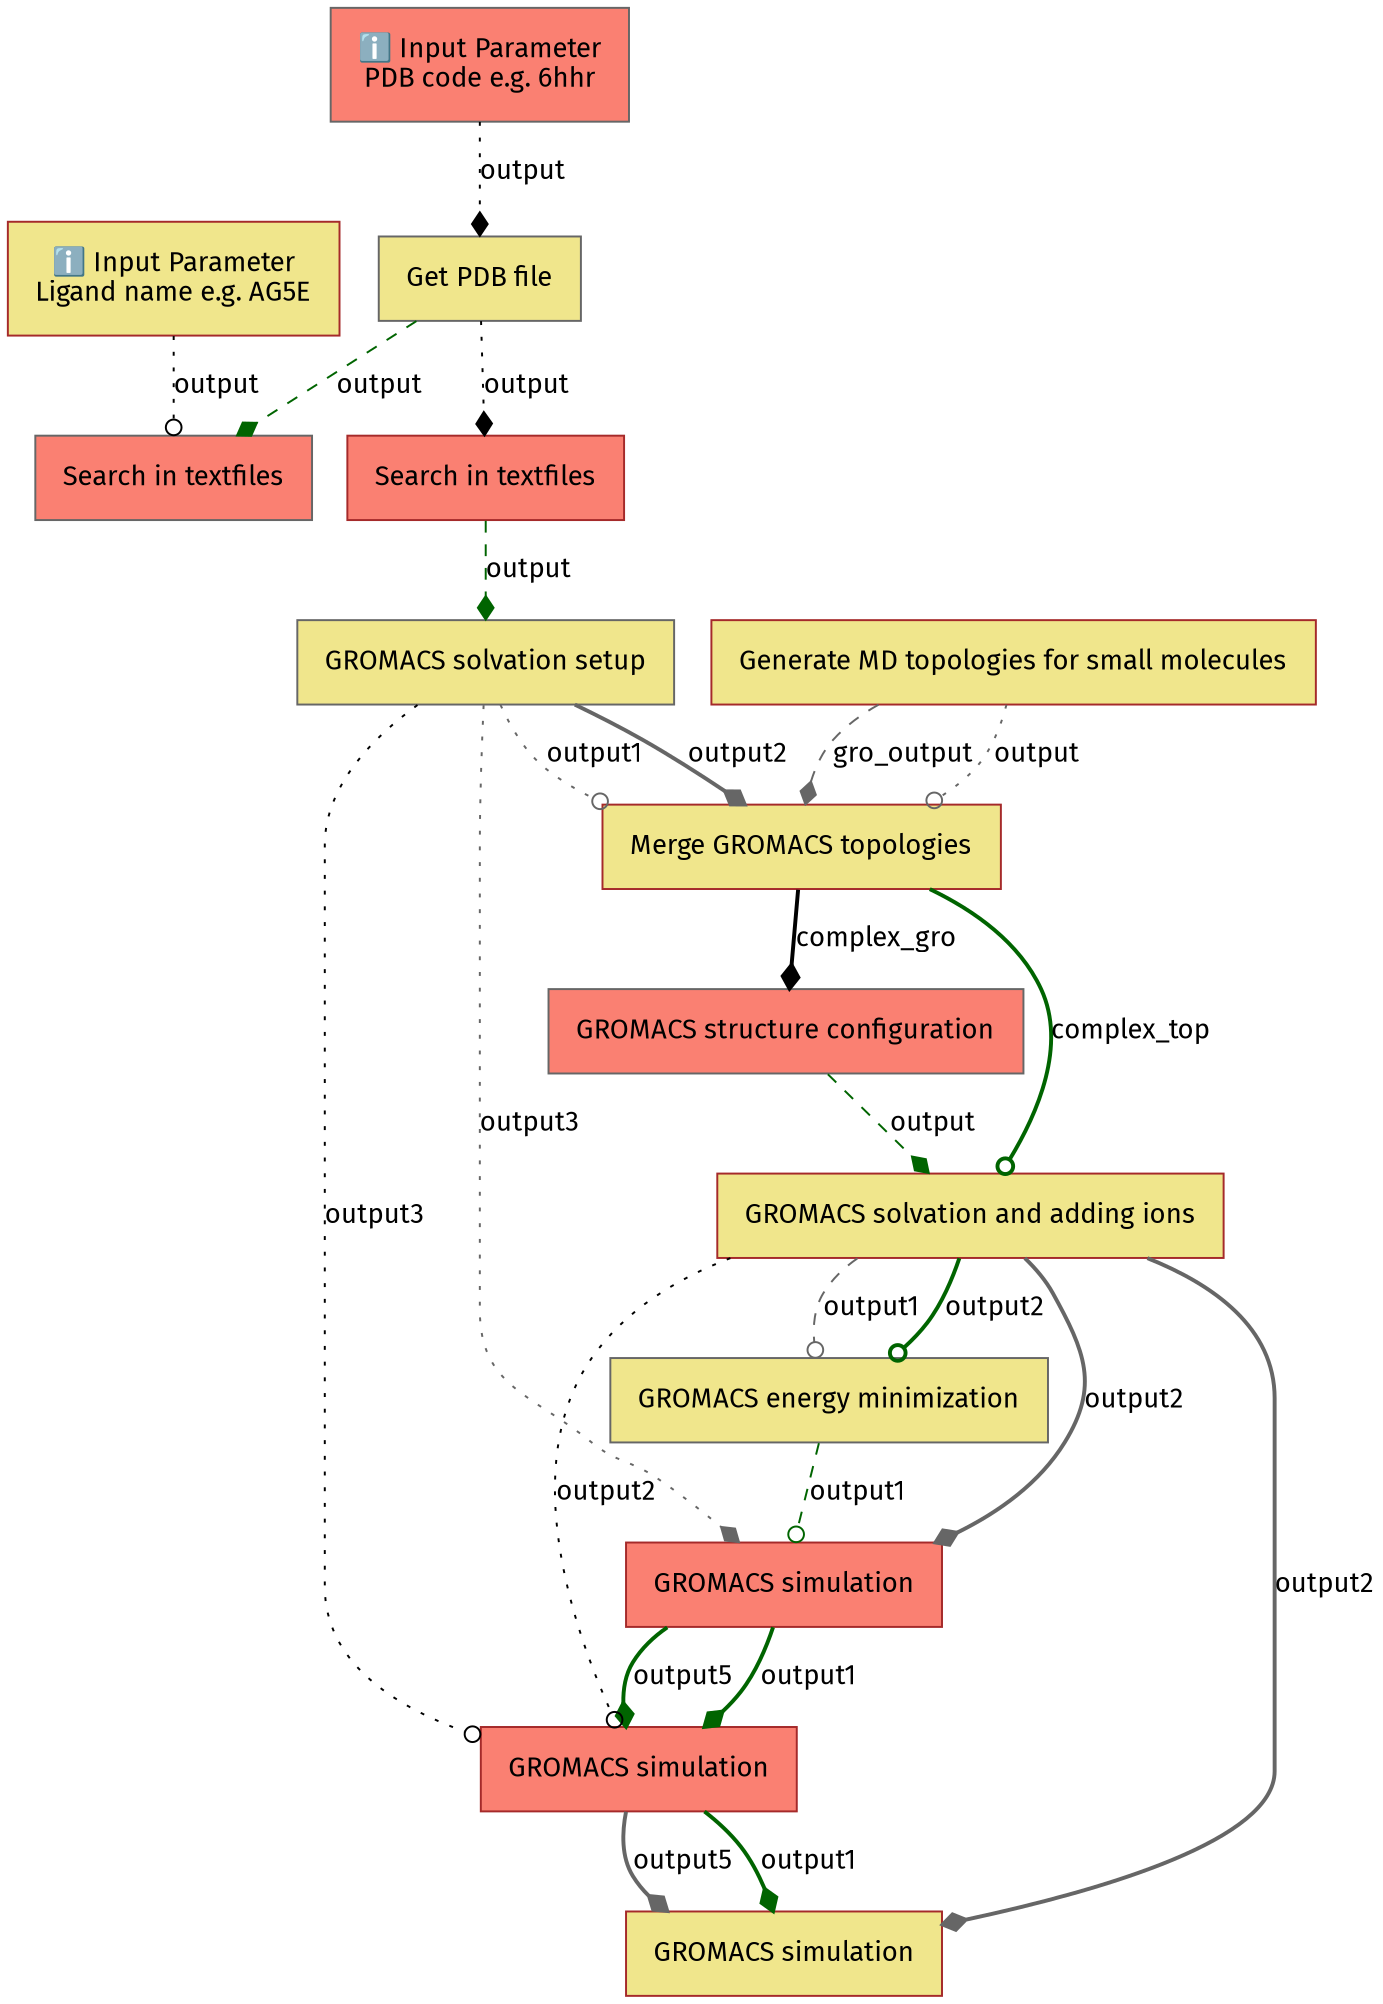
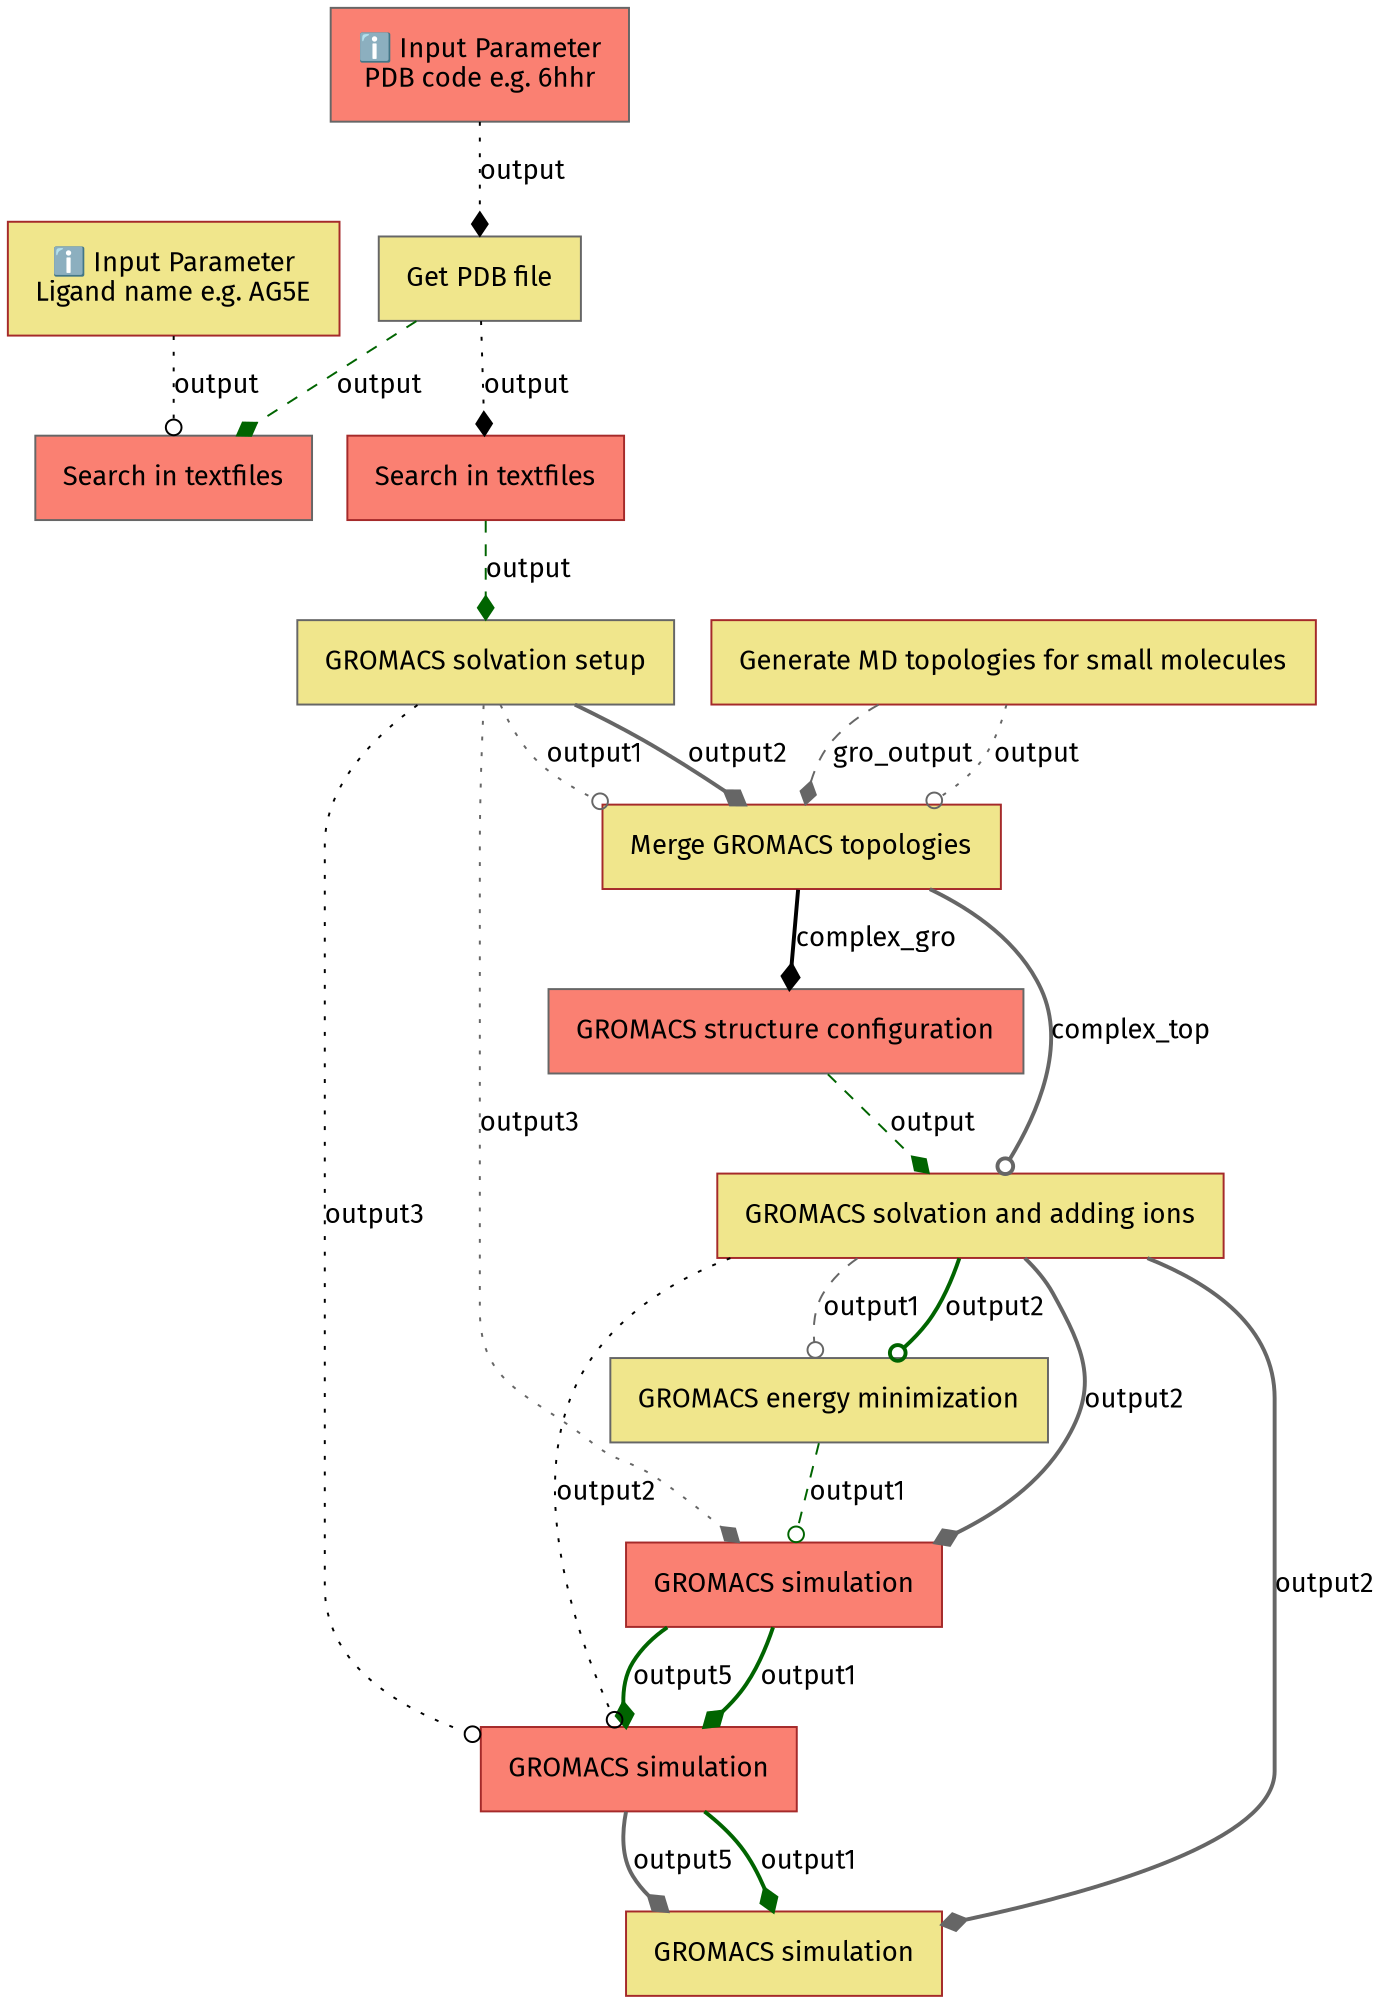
(1045, 1002) -> (1045, 1002)
